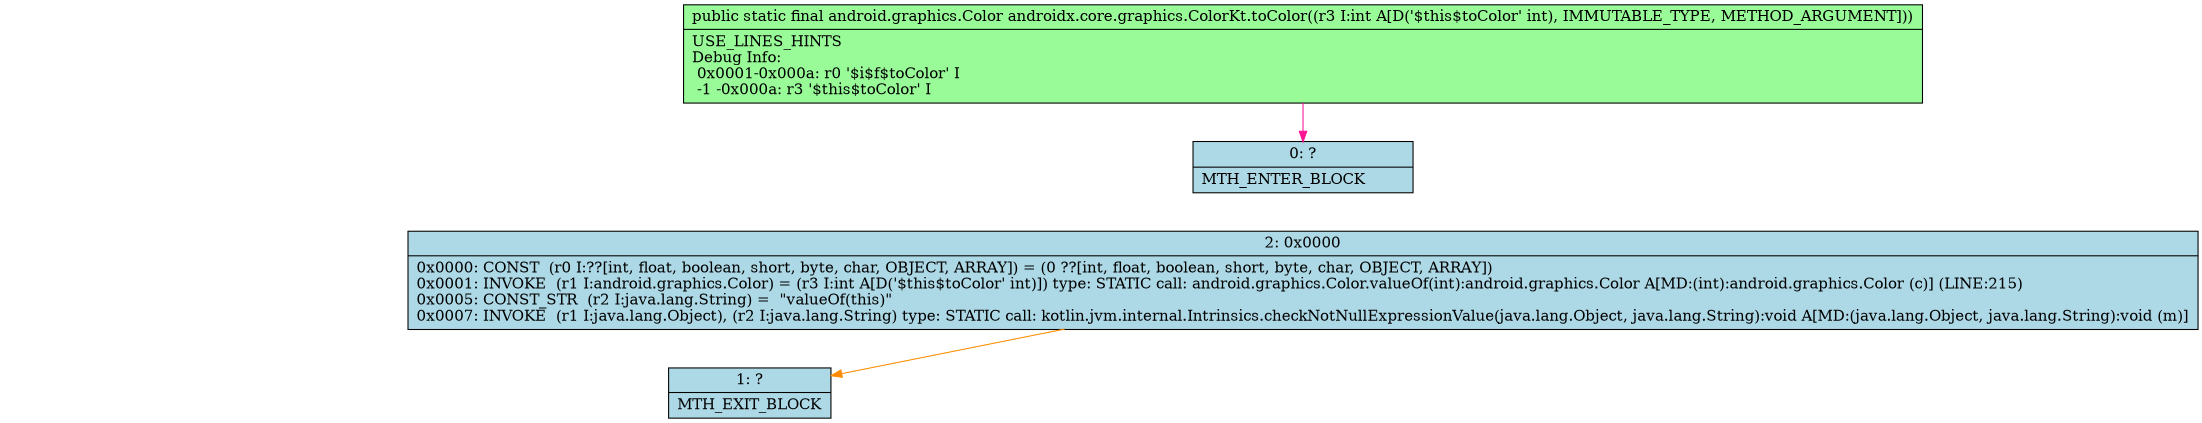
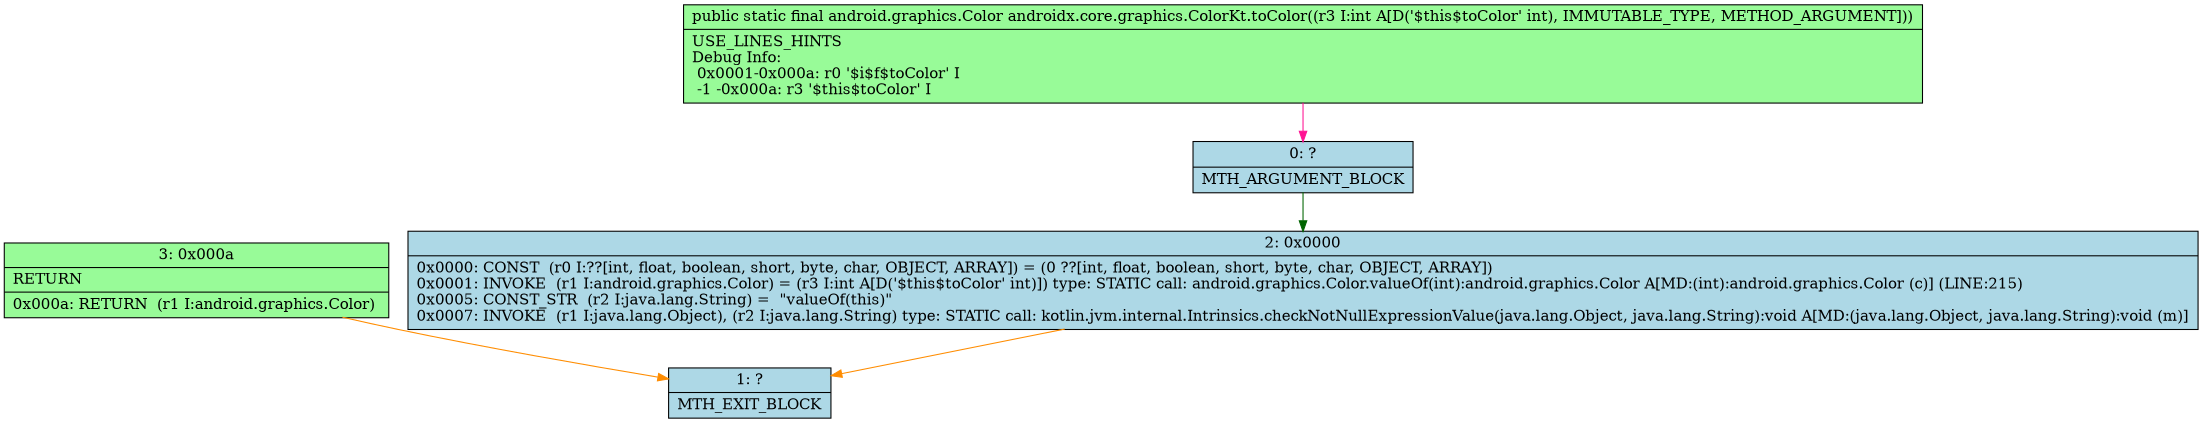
(1284, 179) -> (1303, 179)
none -> (1303, 206)
none -> (197, 280)
